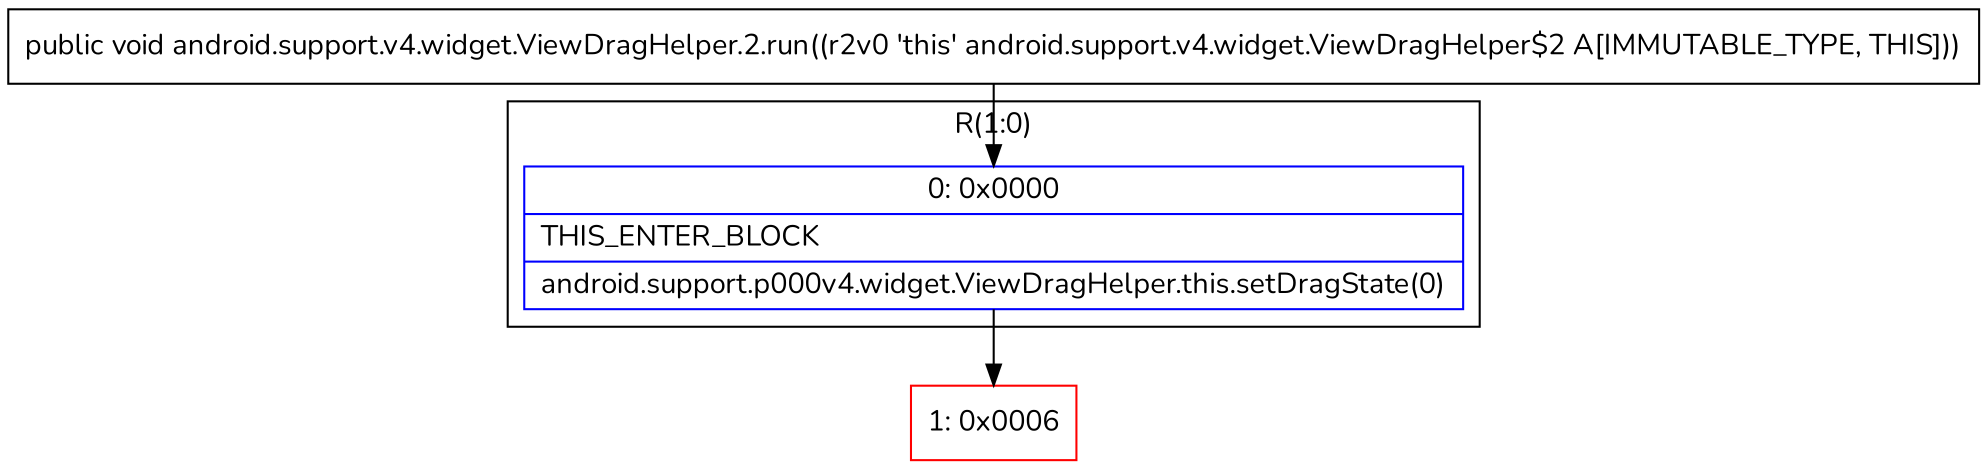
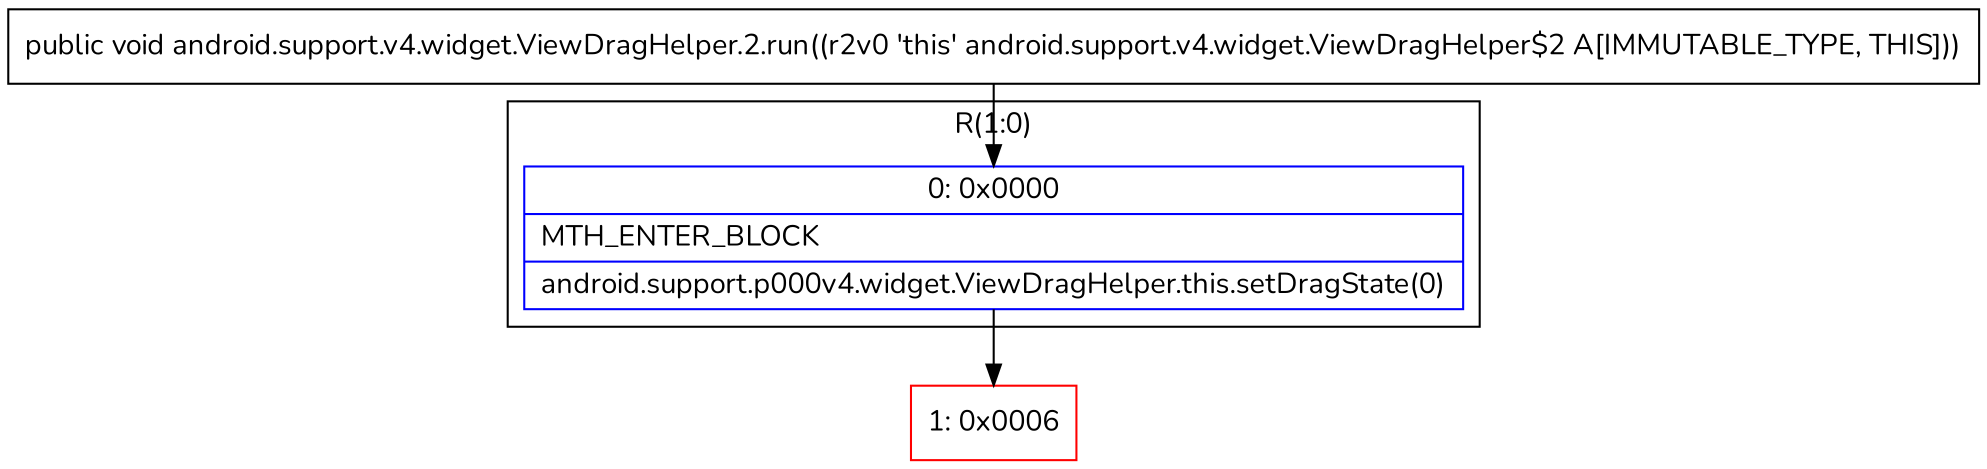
(681, 237) -> (681, 237)
